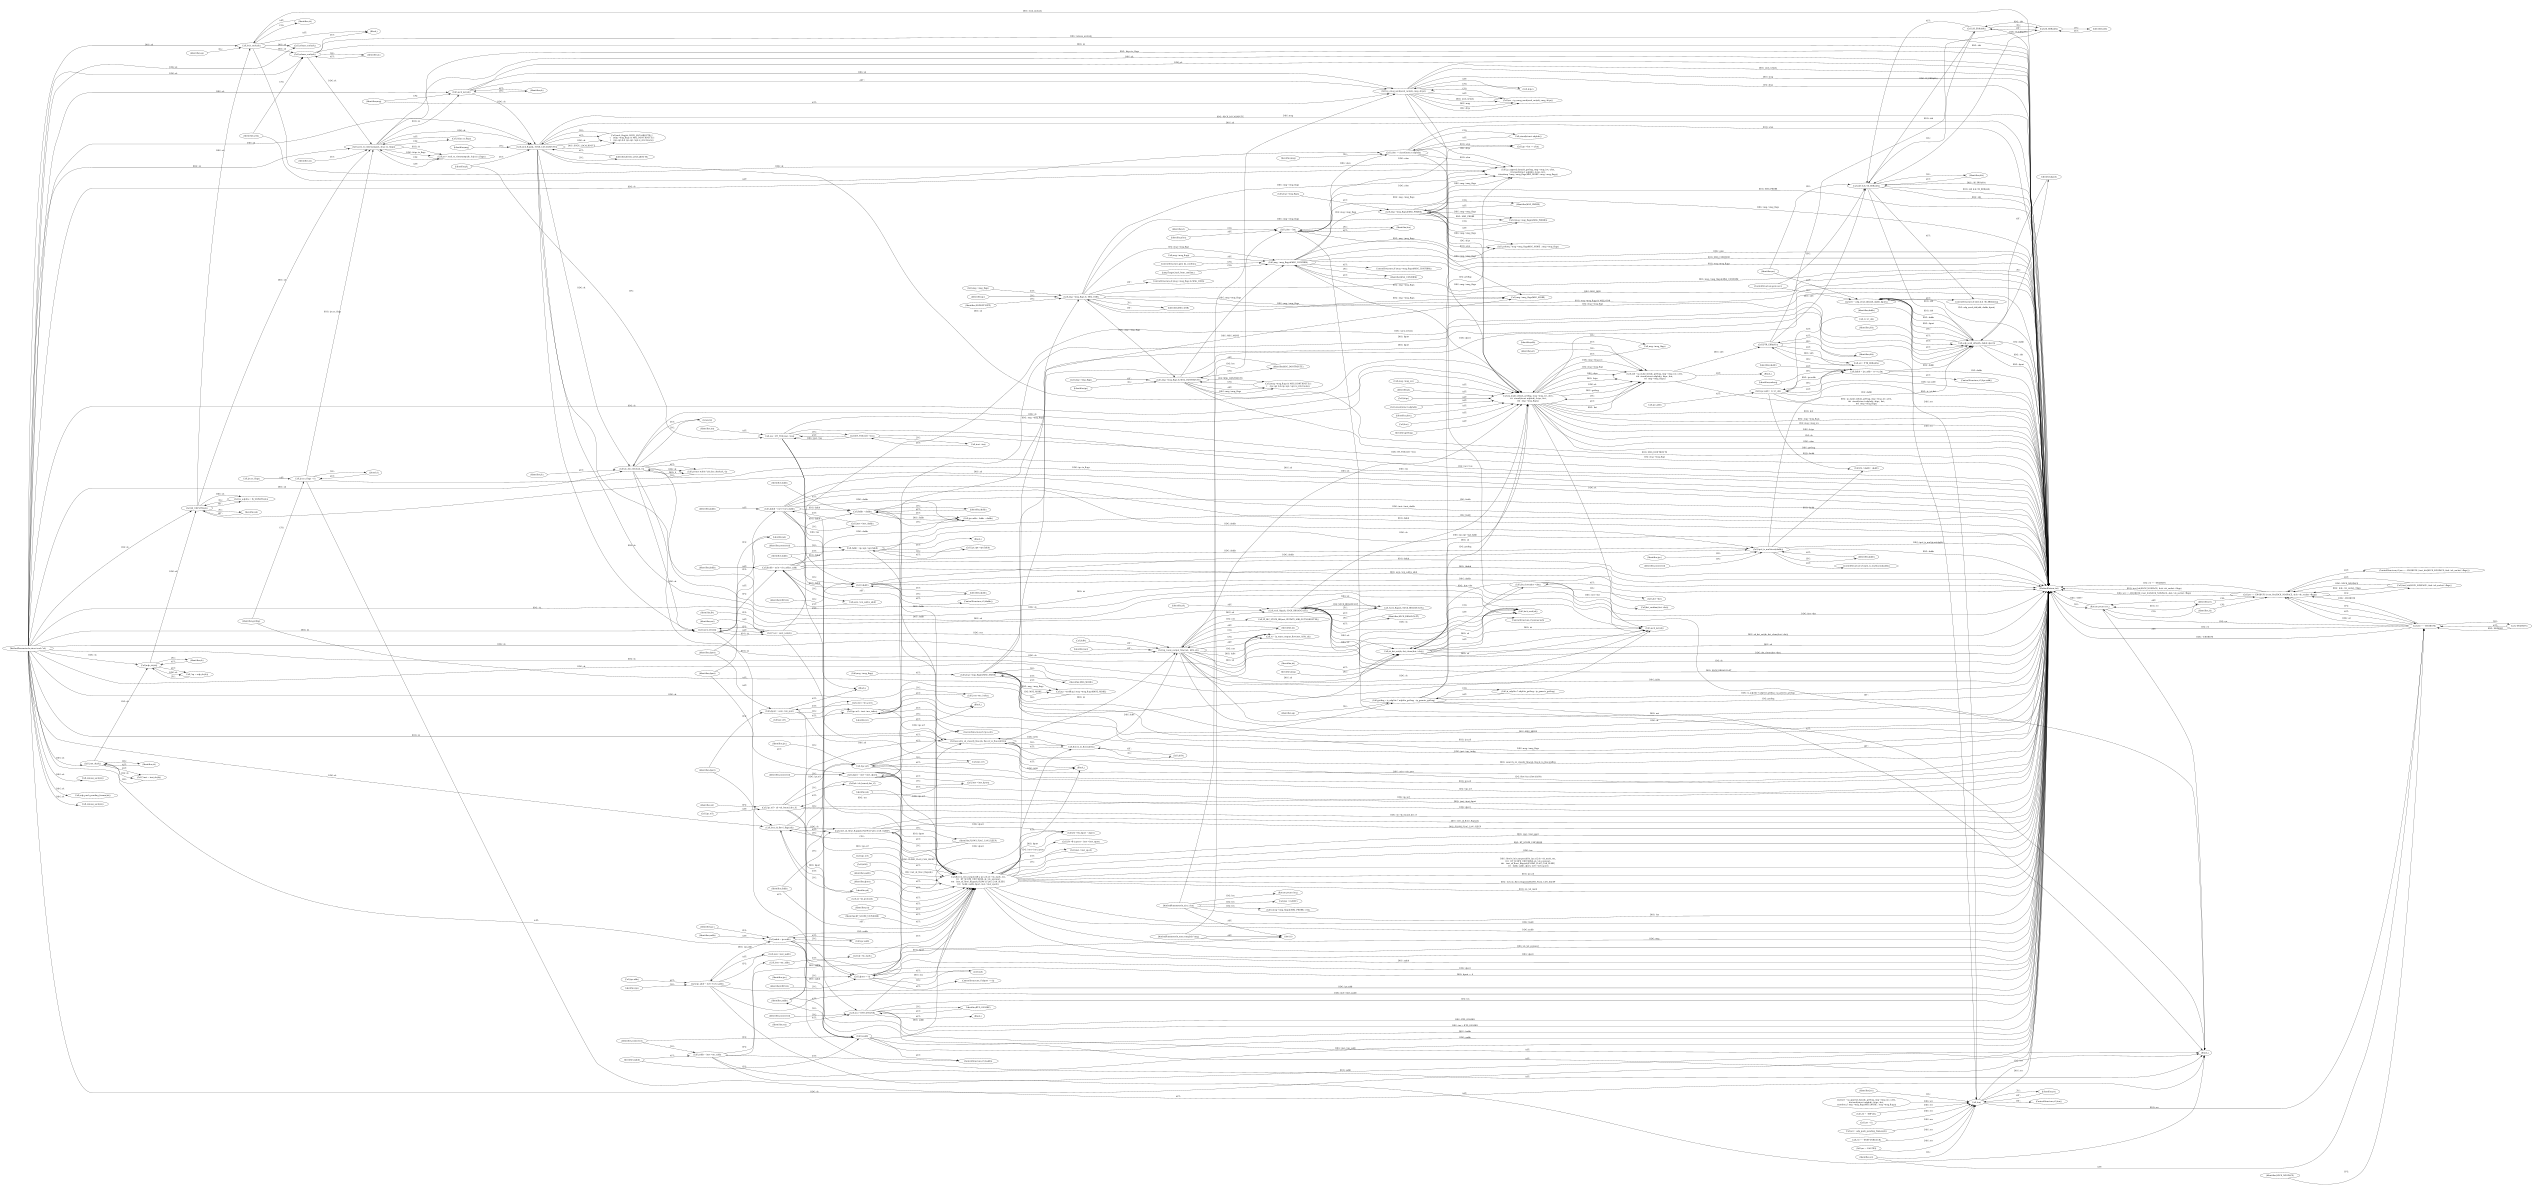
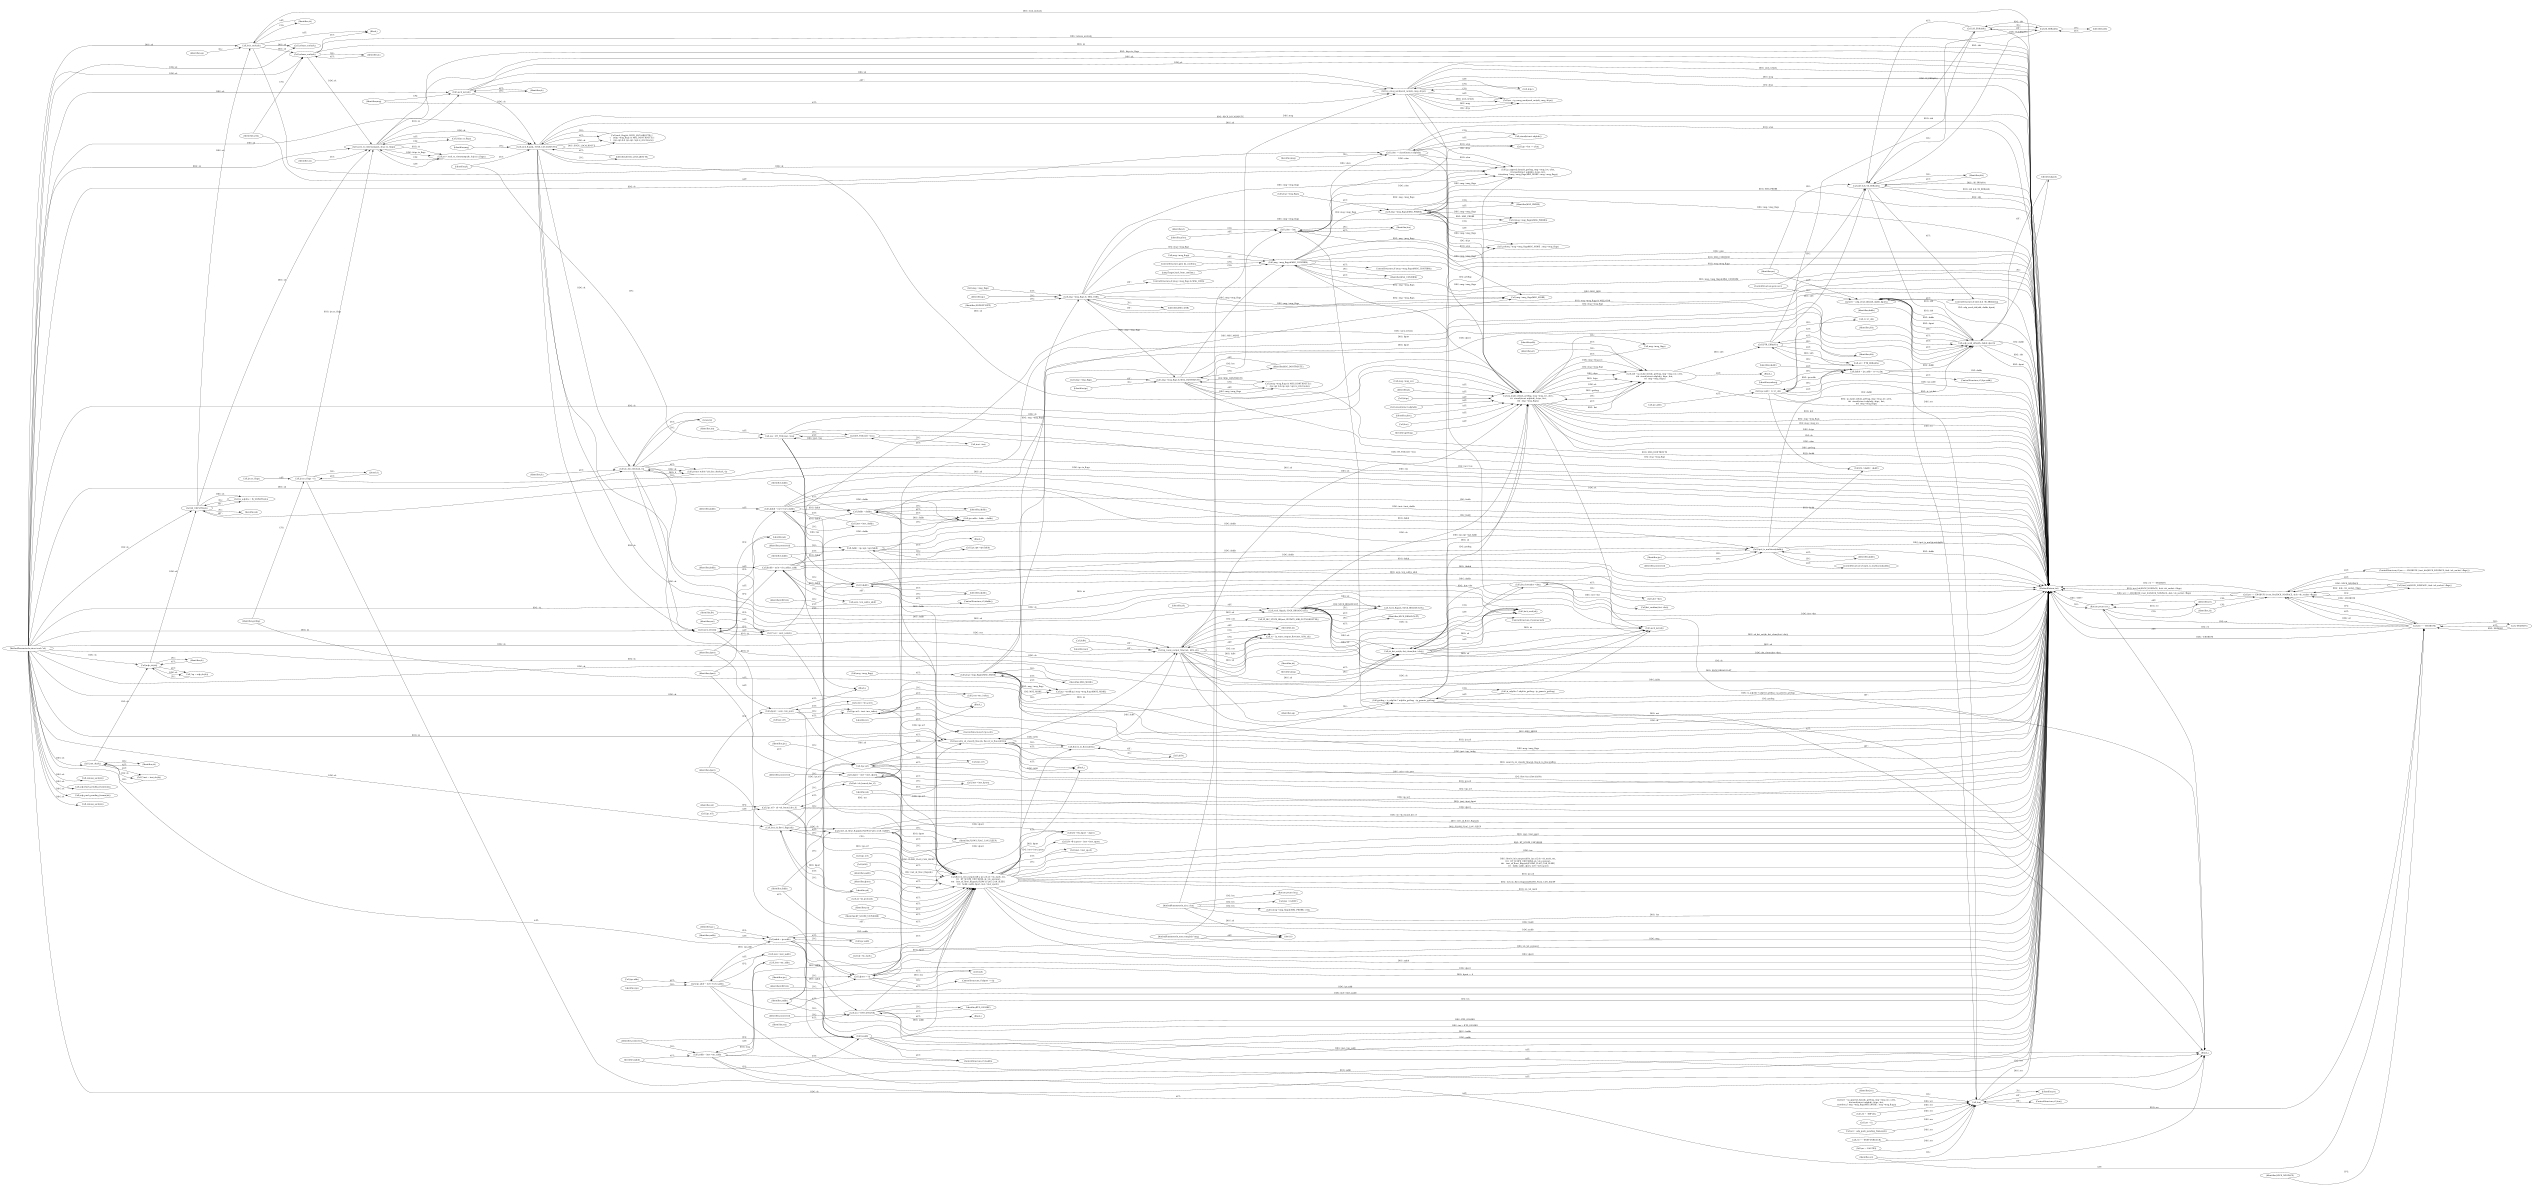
none -> (1796, 334)
none -> (93, 787)
(1230, 921) -> (1230, 921)
(821, 959) -> (752, 1042)
(745, 1047) -> (745, 1047)
